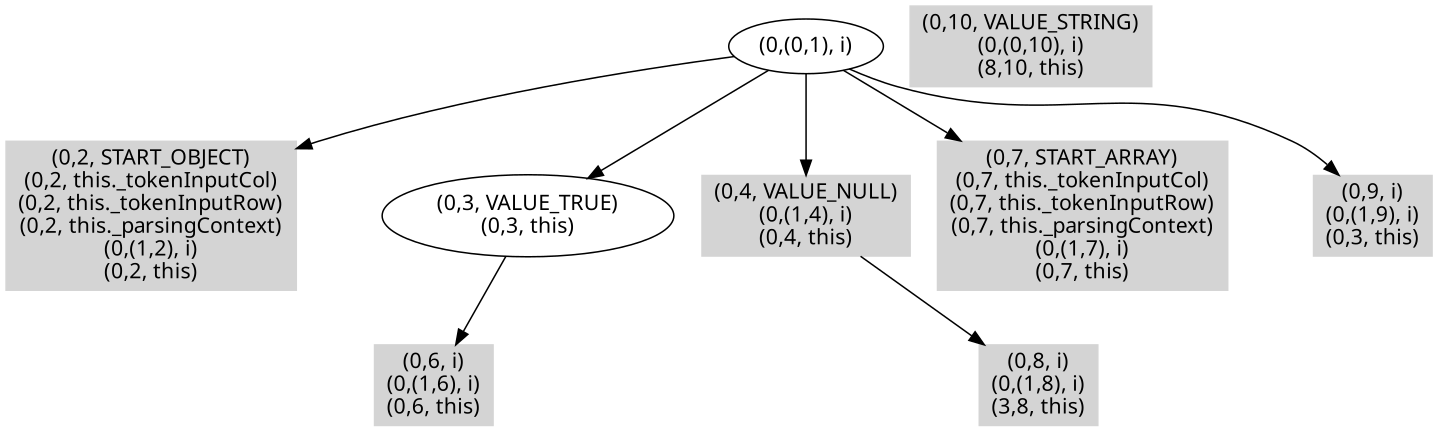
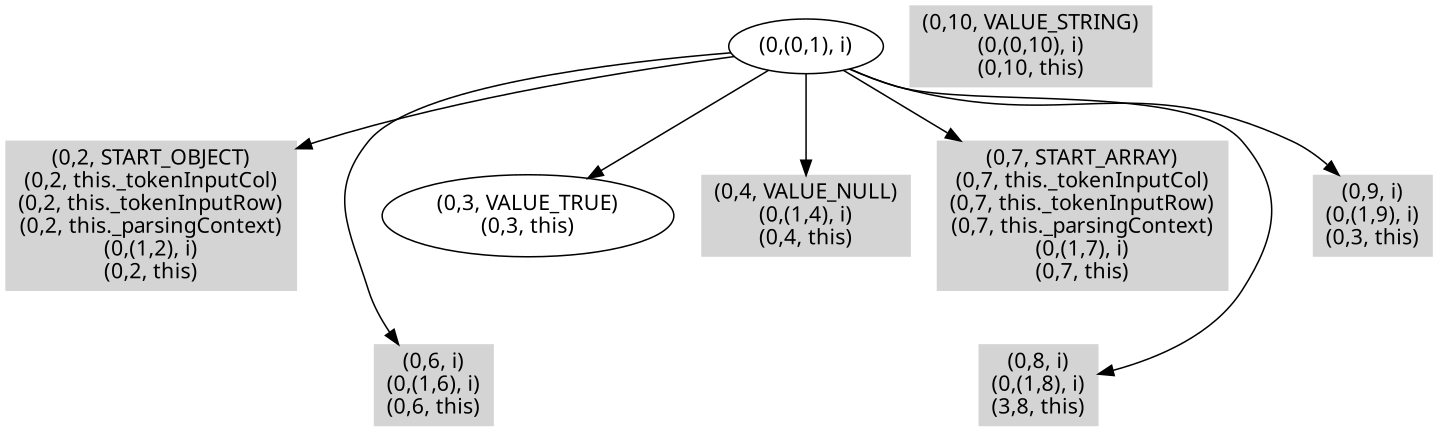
(1031, 46) -> (1031, 46)
(485, 294) -> (472, 92)
(916, 296) -> (1221, 127)
